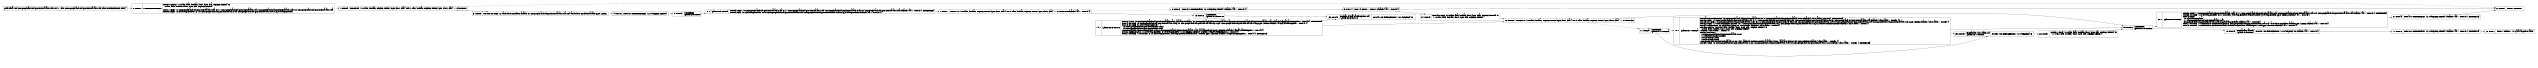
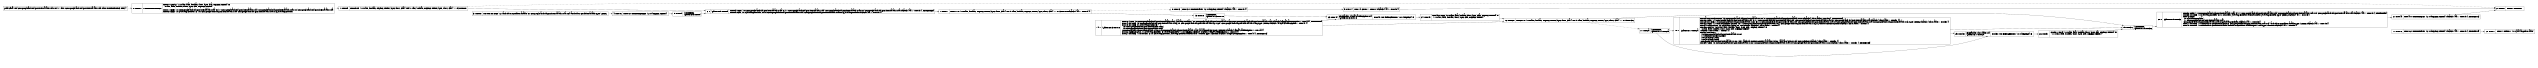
(471, 11) -> (586, 10)
(1410, 13) -> (1417, 17)
(1355, 16) -> (1355, 16)
(2272, 31) -> none
